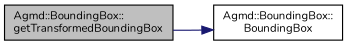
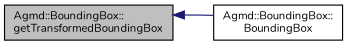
(187, 30) -> (199, 15)
